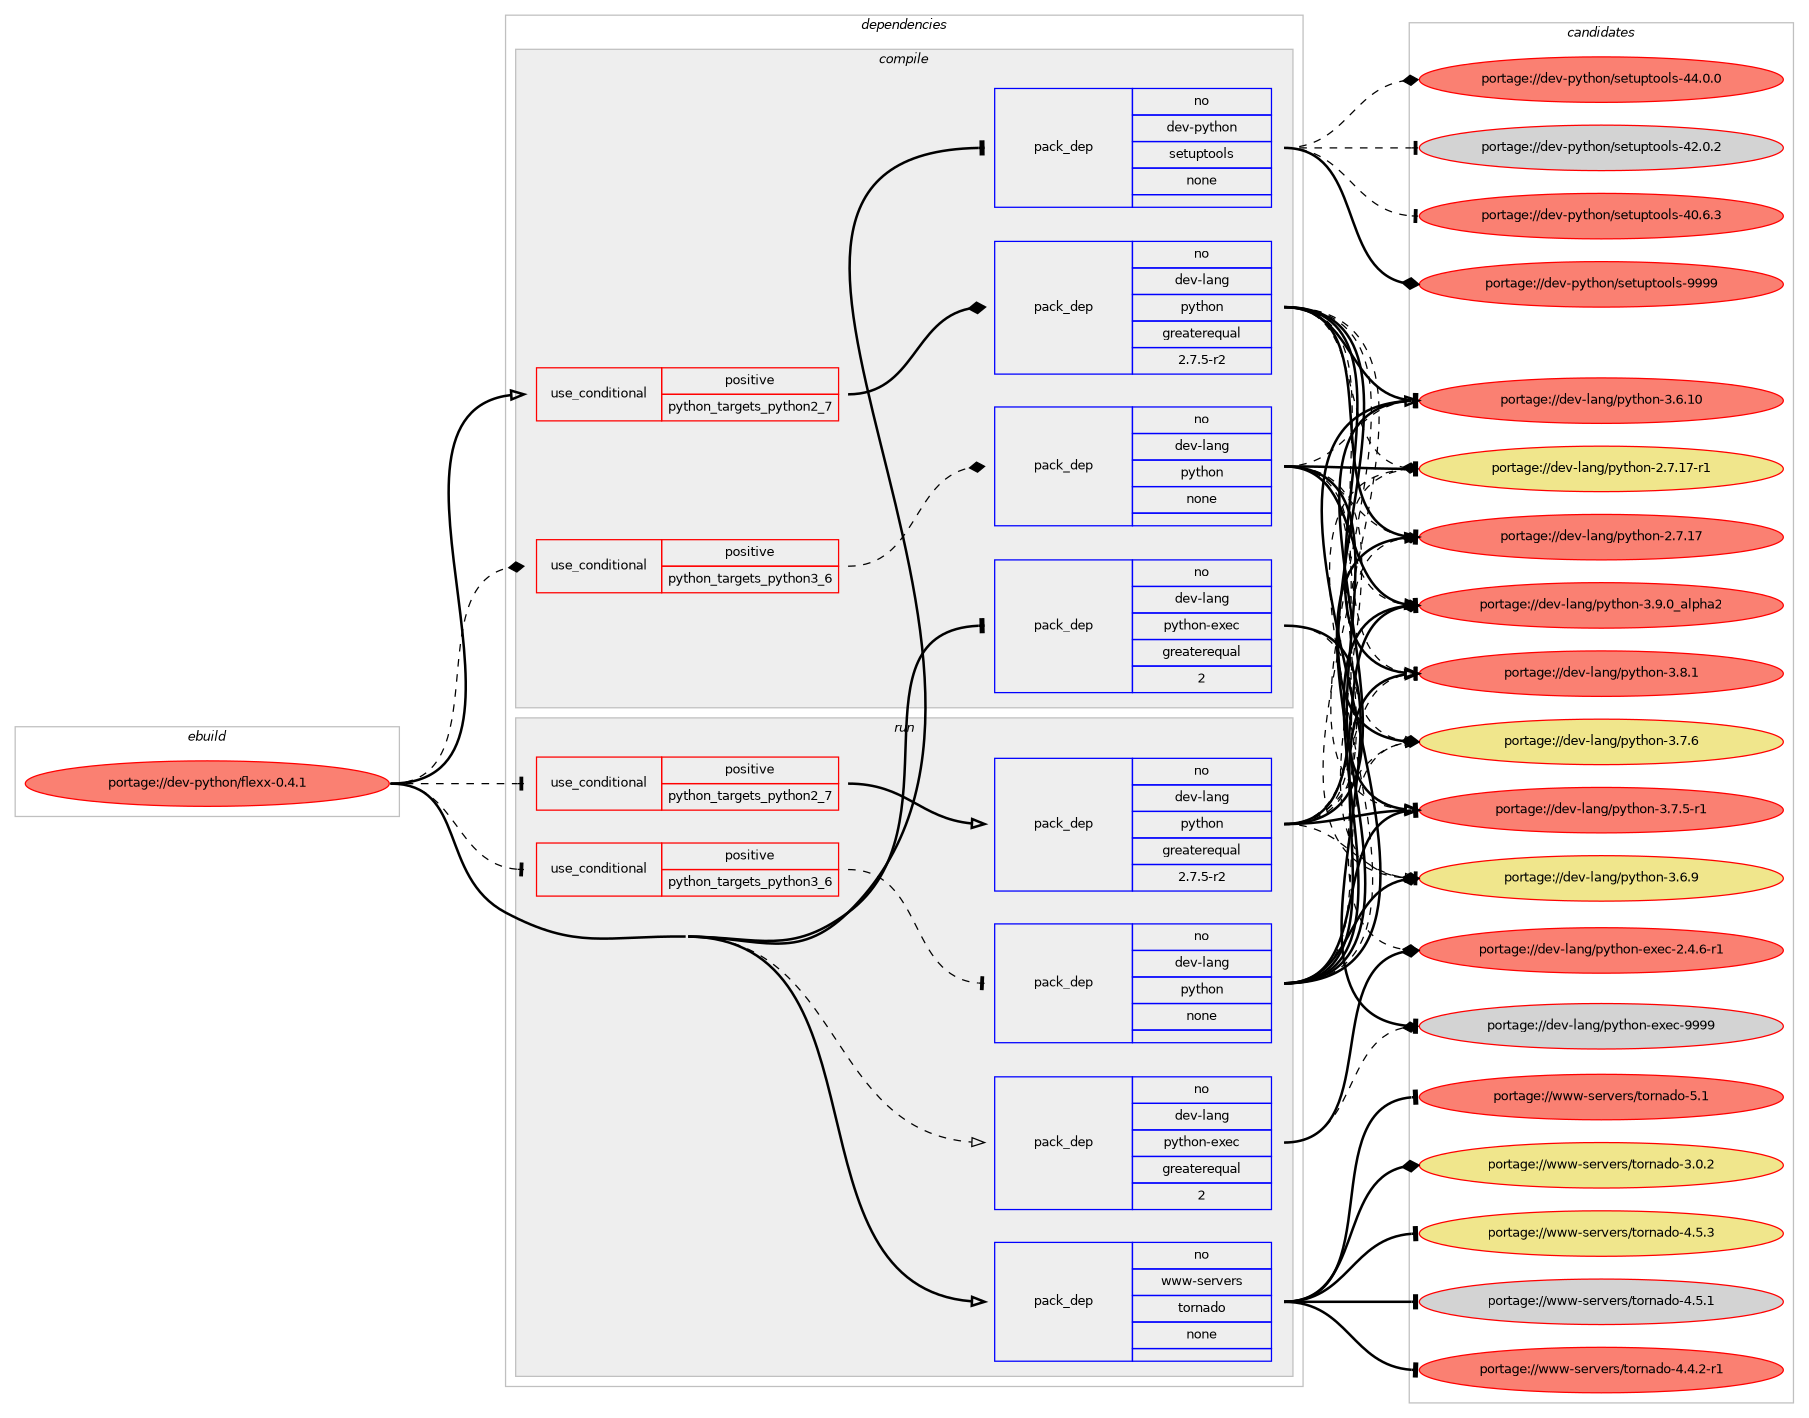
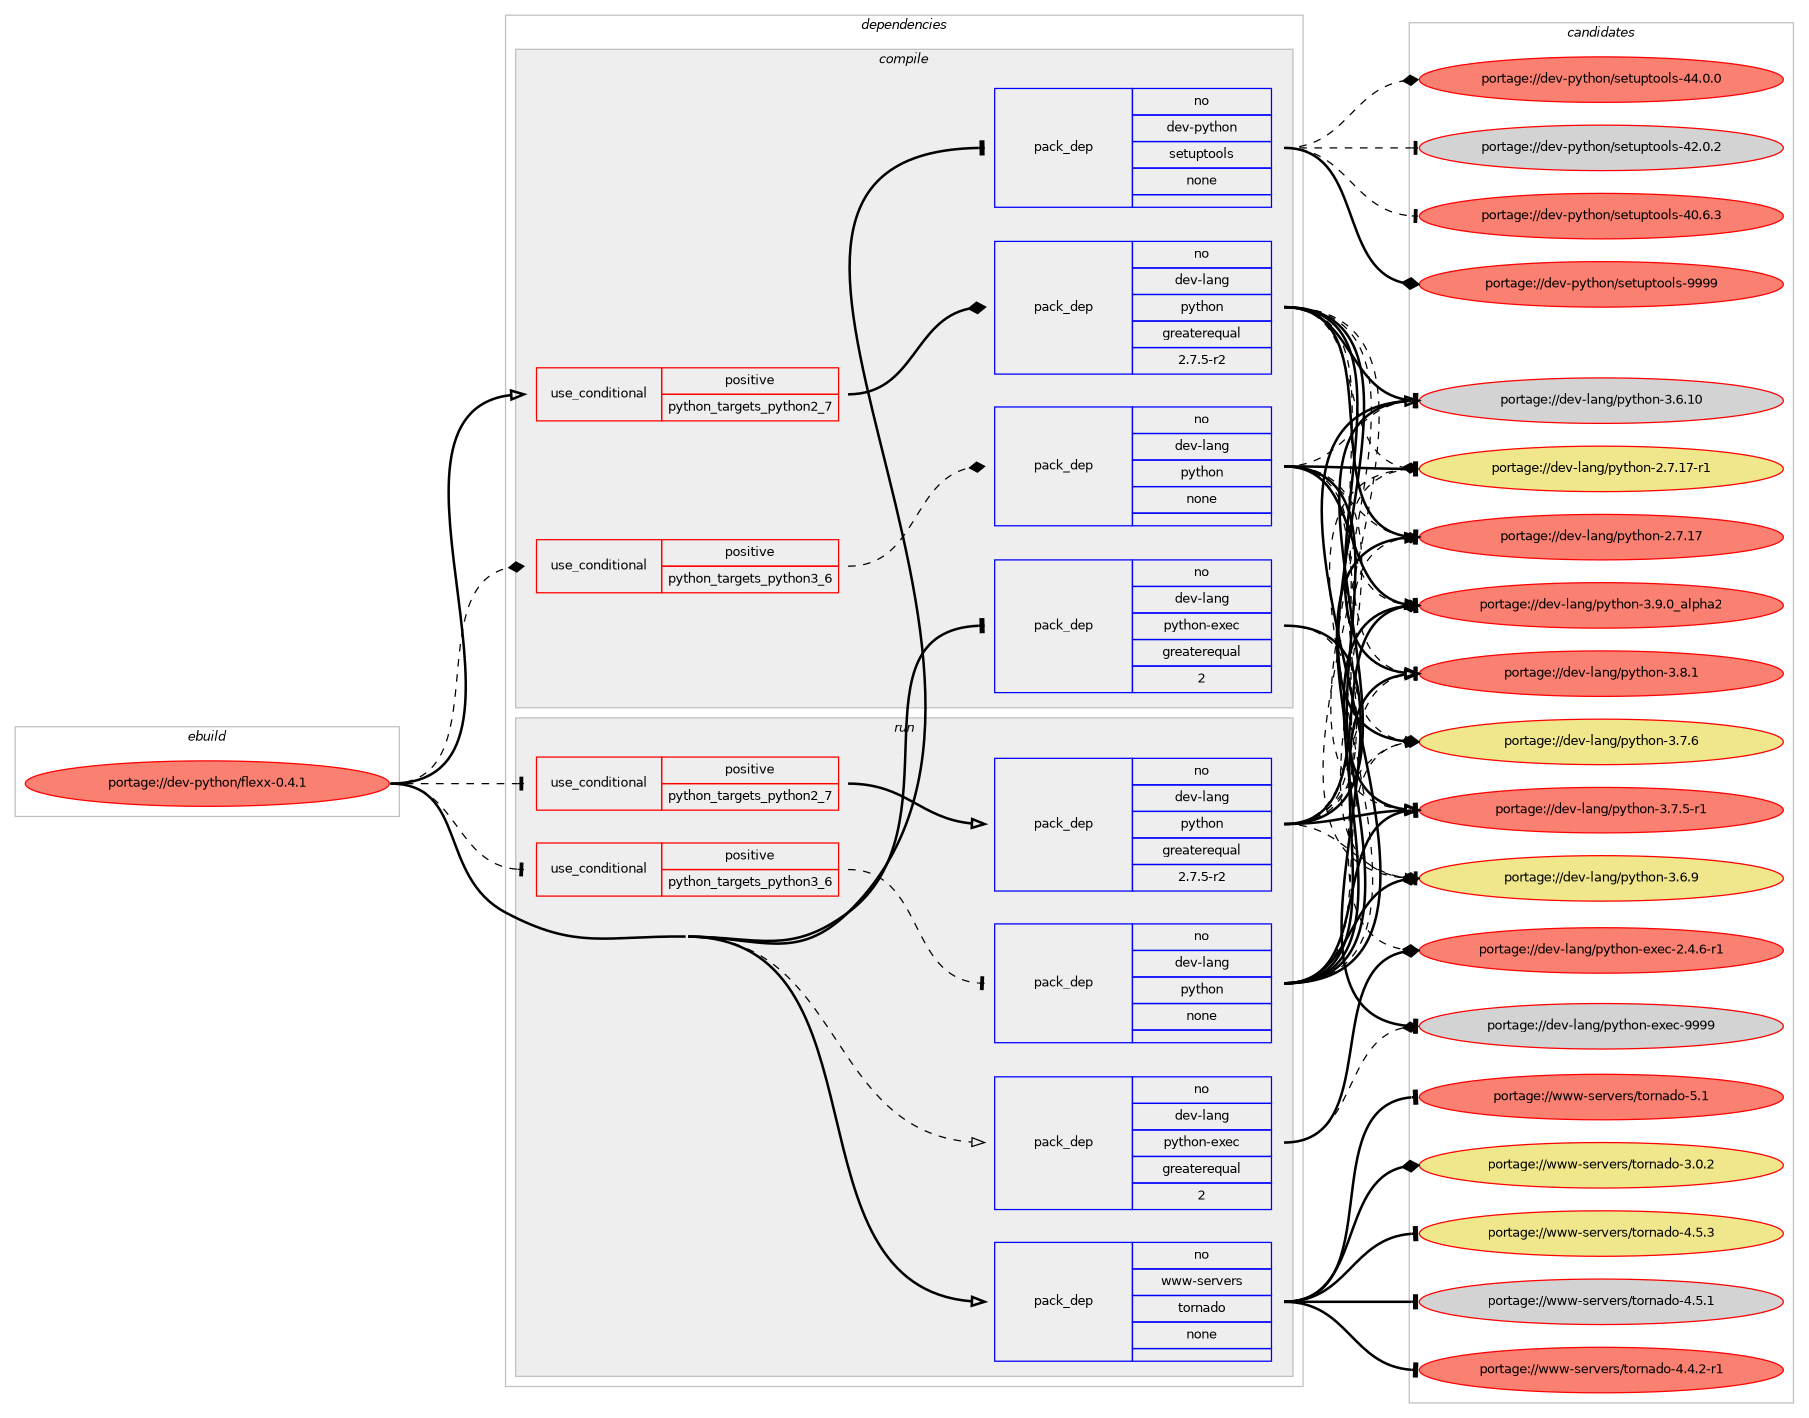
(1601, 401) -> (1601, 401)
